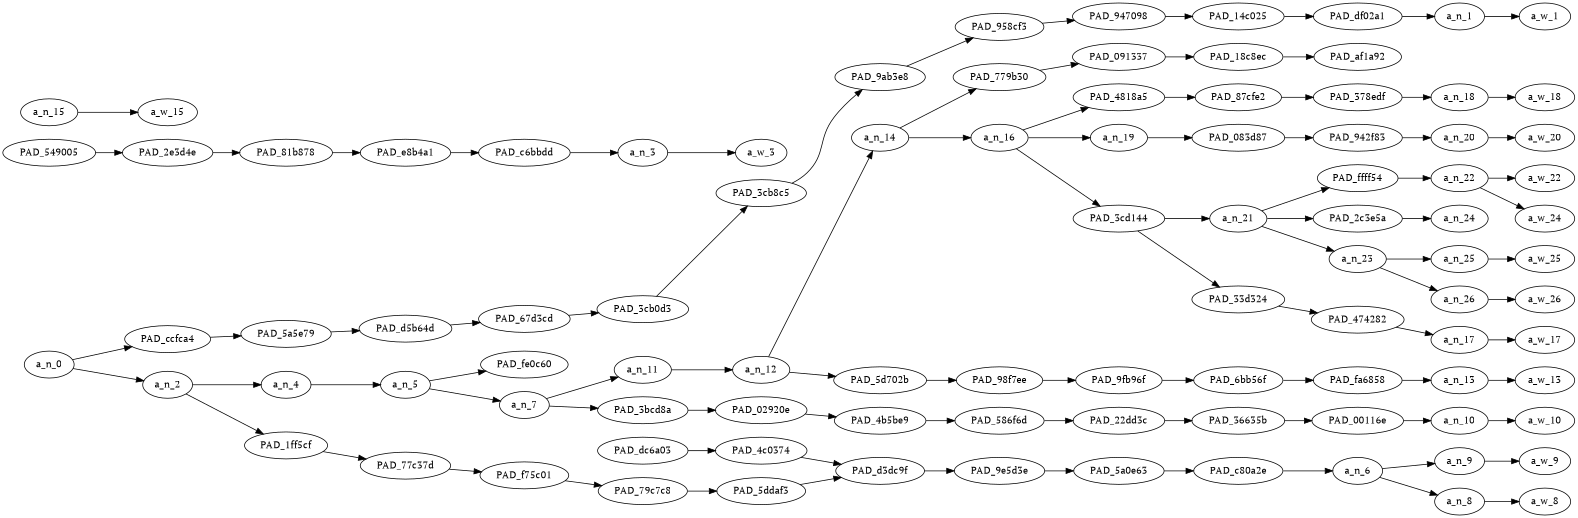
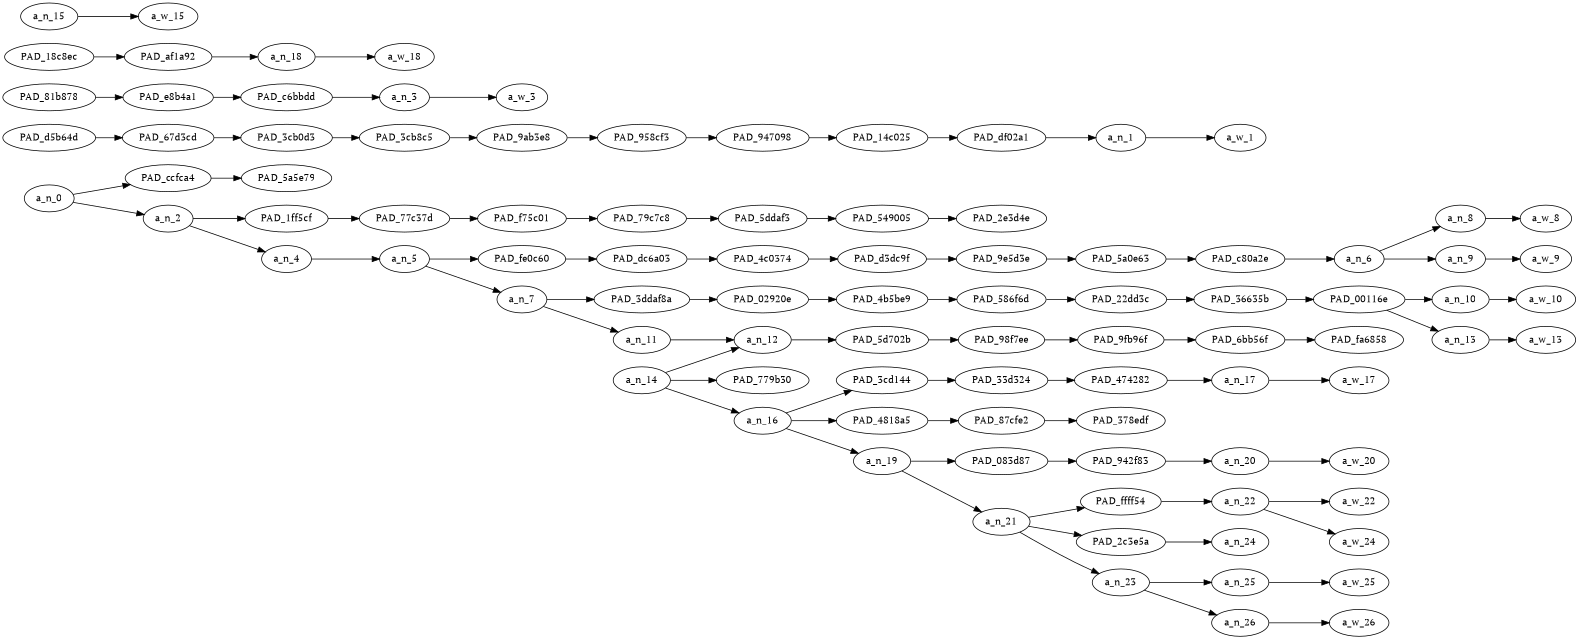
(1119, 57) -> none
(1413, 97) -> (231, 57)
(223, 153) -> none
(1183, 219) -> (938, 490)
(819, 257) -> (699, 361)
none -> (577, 259)
(342, 331) -> none
(1413, 380) -> (1409, 319)
(643, 410) -> (642, 299)
(817, 482) -> (818, 219)
